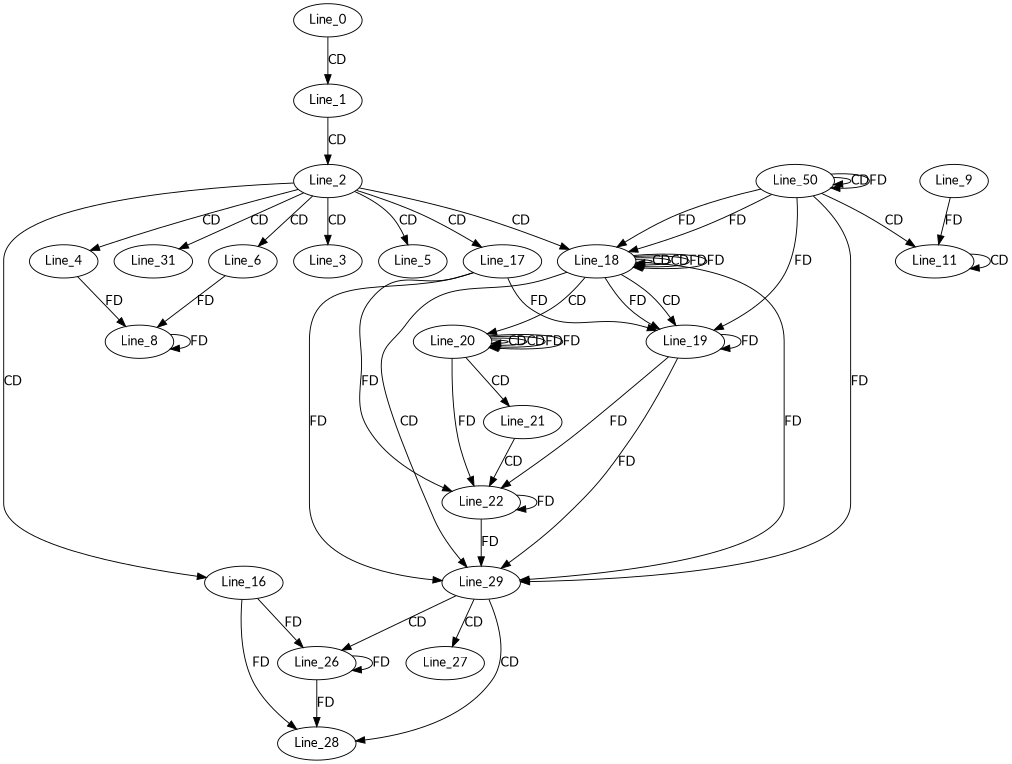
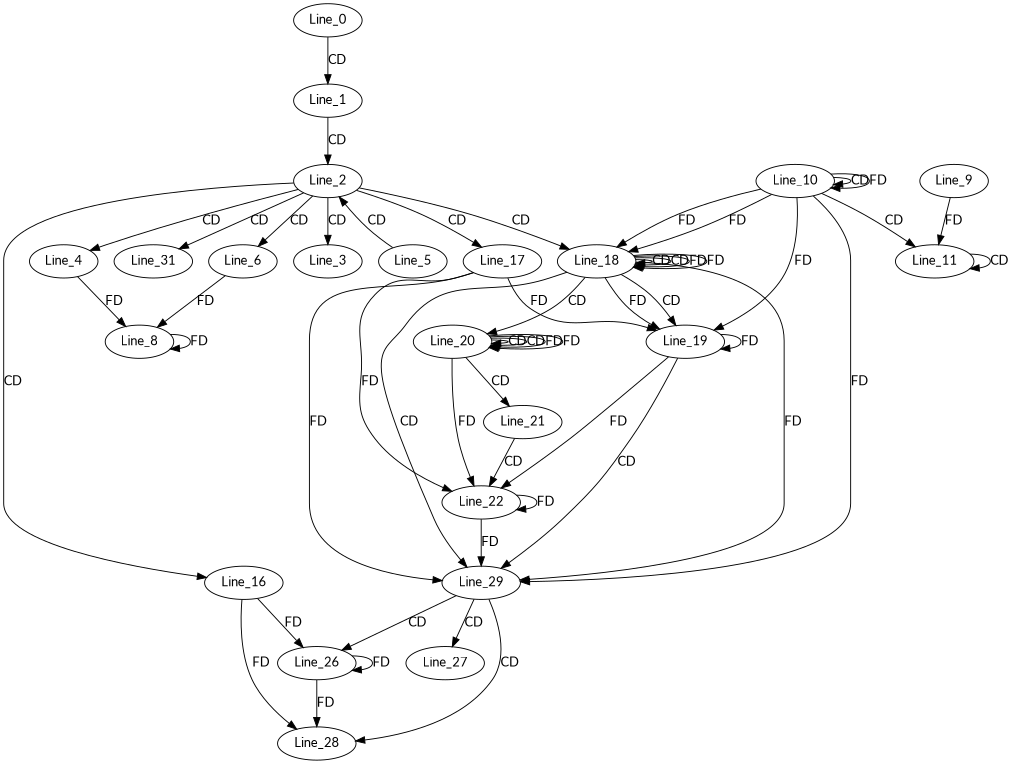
(795, 181) -> (795, 181)
(384, 209) -> (367, 228)
(627, 462) -> (627, 462)
